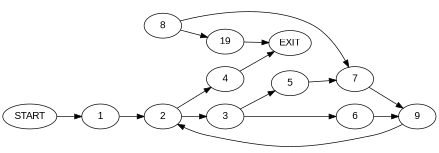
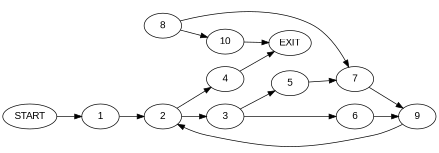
(225, 42) -> (225, 42)
